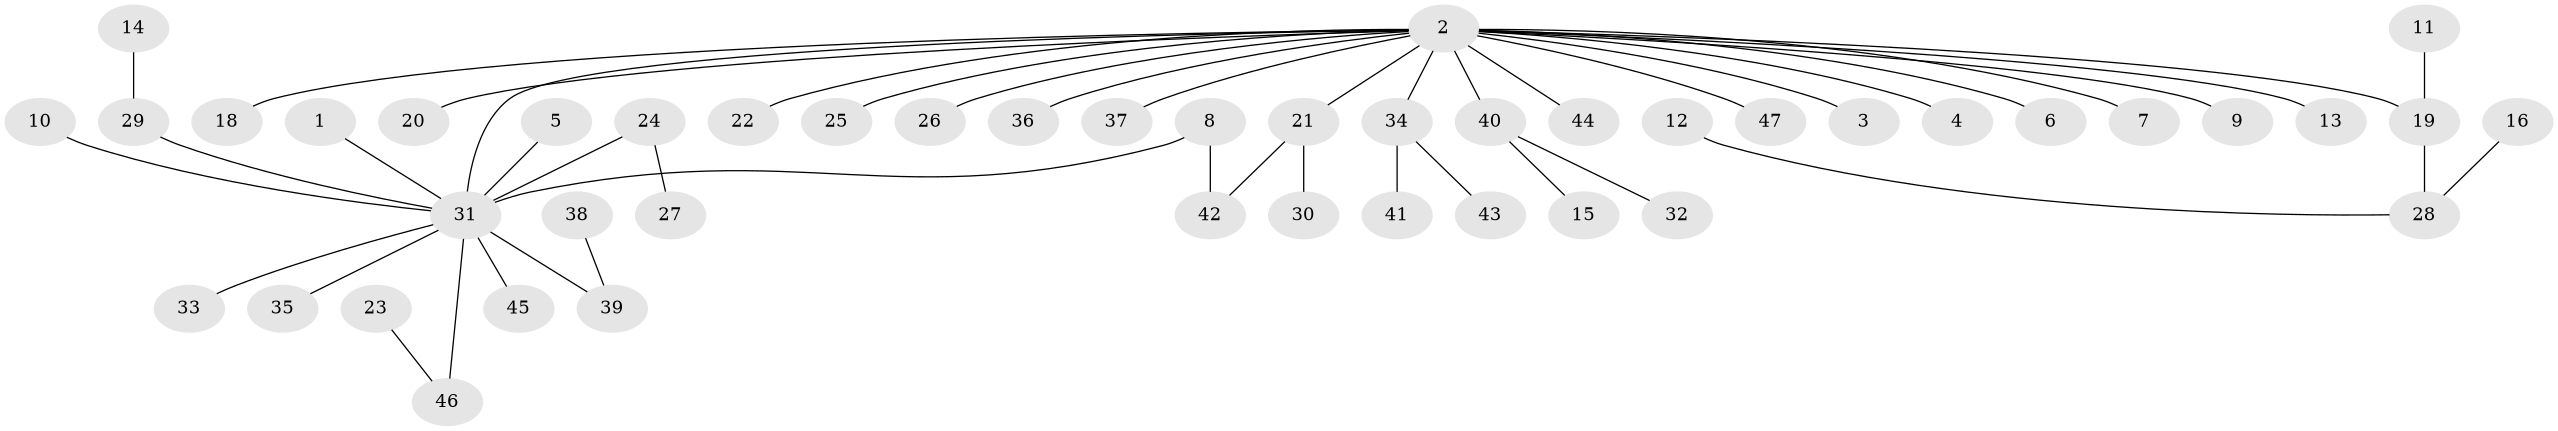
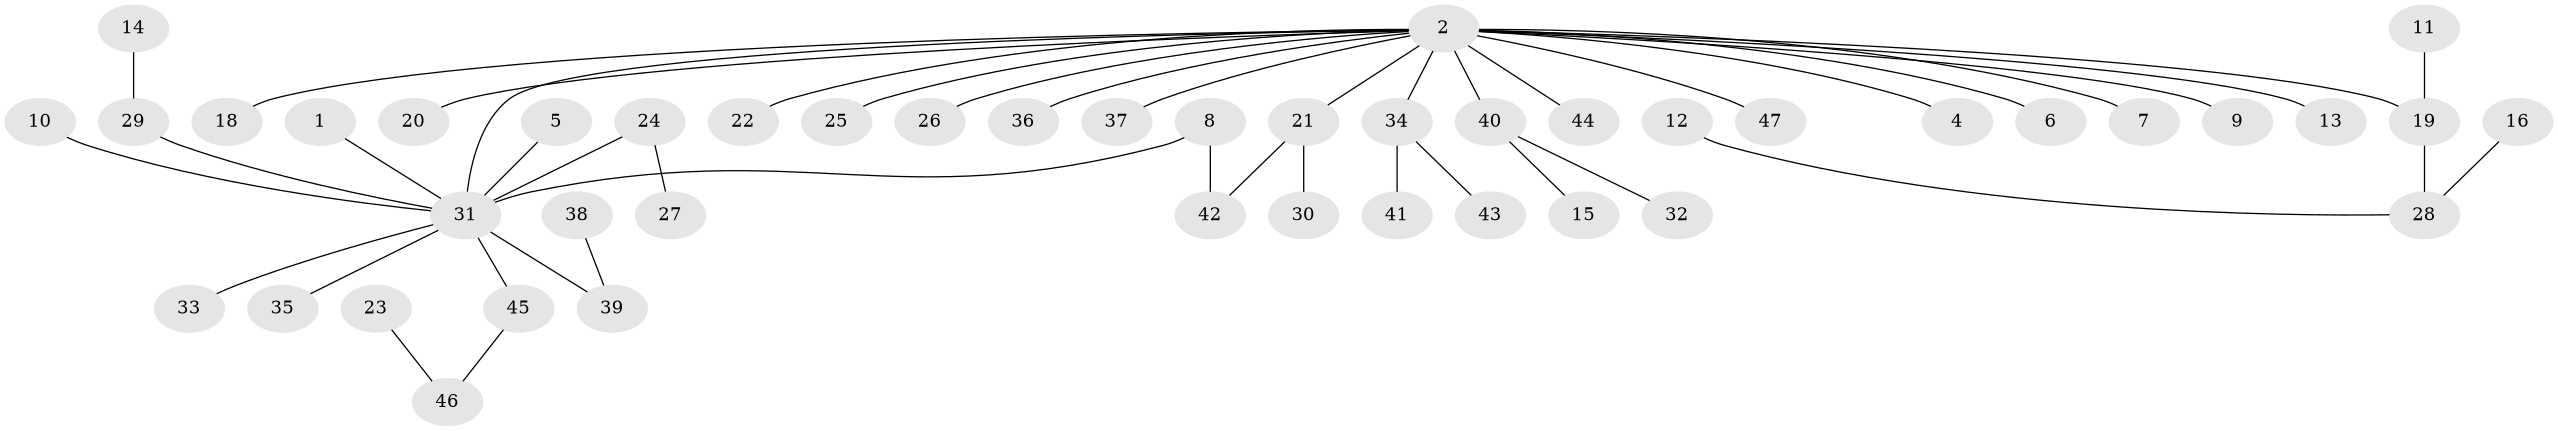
(1864, 122) -> none
(457, 309) -> (483, 355)
